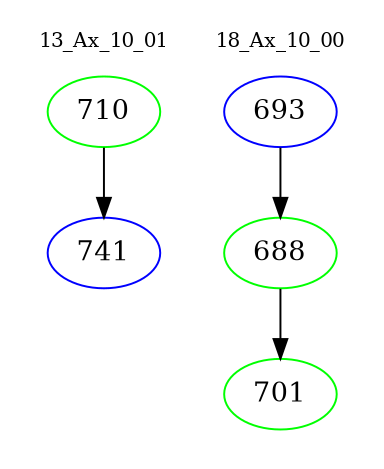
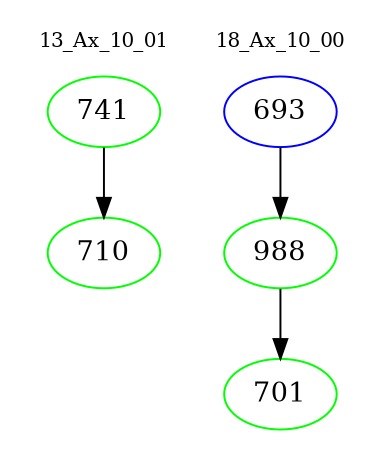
(104, 173) -> (104, 173)
(104, 253) -> (104, 112)
(280, 253) -> (280, 253)
